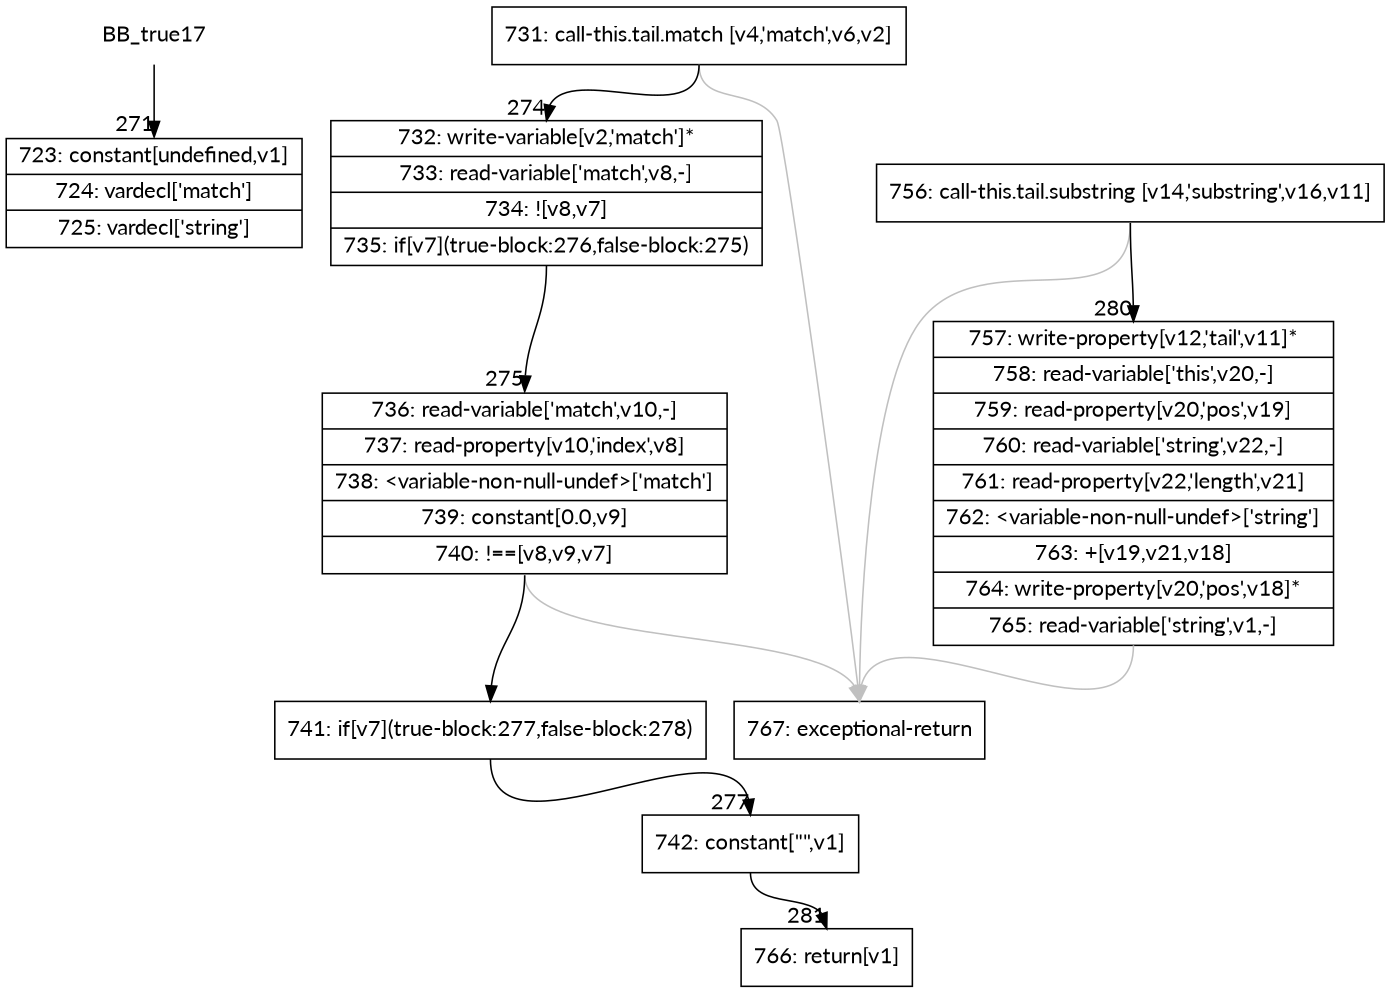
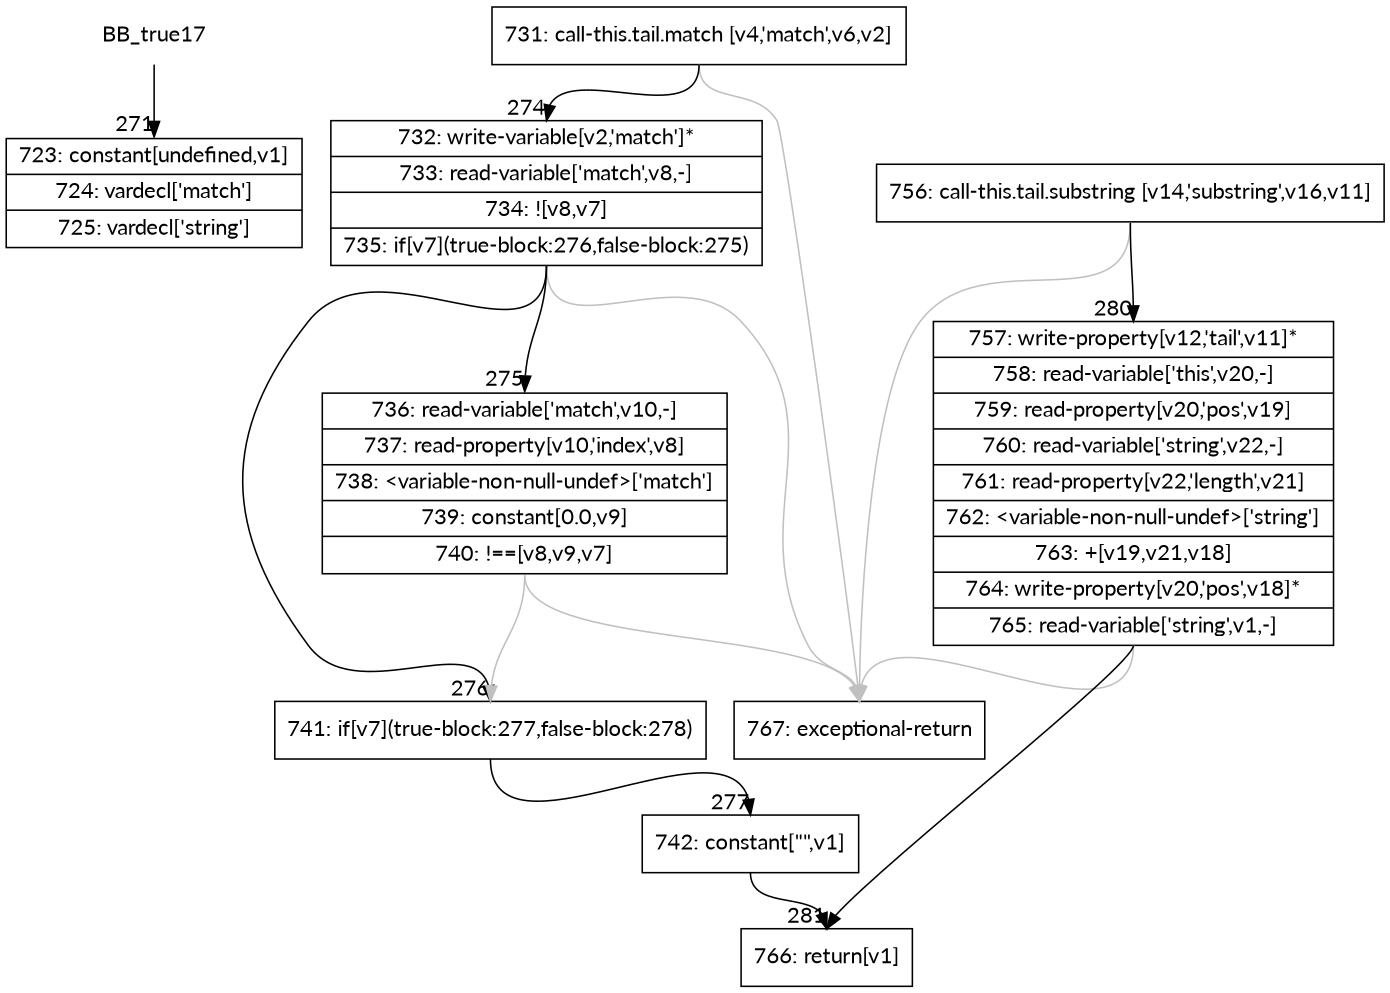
none -> (784, 399)
none -> (246, 444)
(511, 631) -> (511, 631)
none -> (986, 782)
